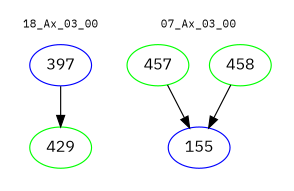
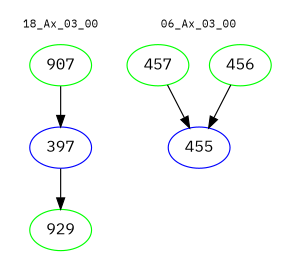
(199, 25) -> (199, 25)
none -> (61, 65)
(240, 65) -> (240, 65)
(61, 148) -> (61, 230)
(199, 148) -> (199, 148)
